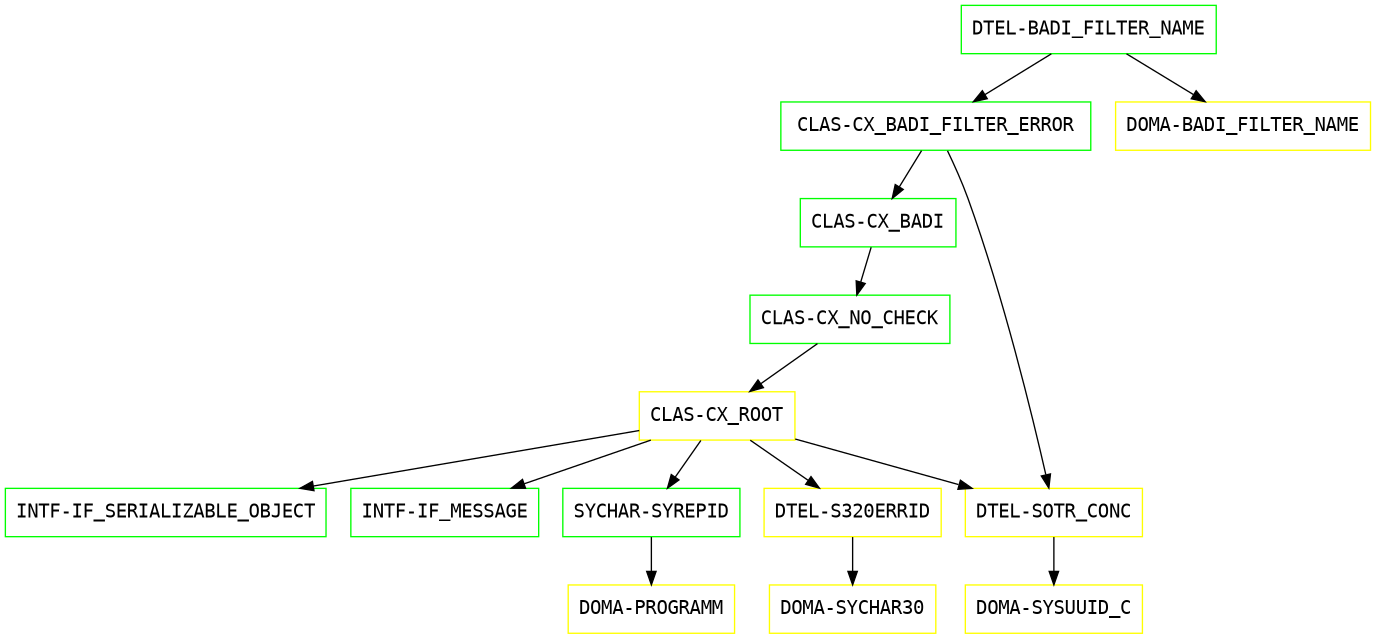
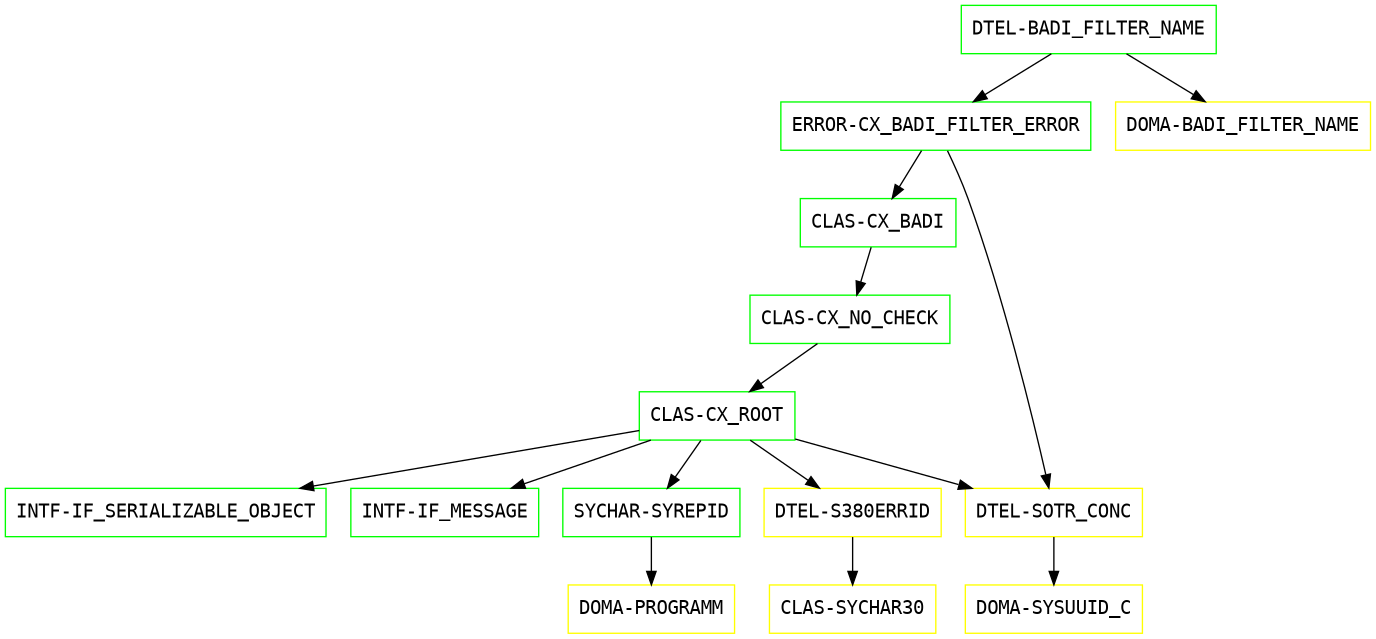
(936, 126) -> (936, 126)
(717, 416) -> (717, 416)
(853, 513) -> (853, 513)
(853, 609) -> (853, 609)
